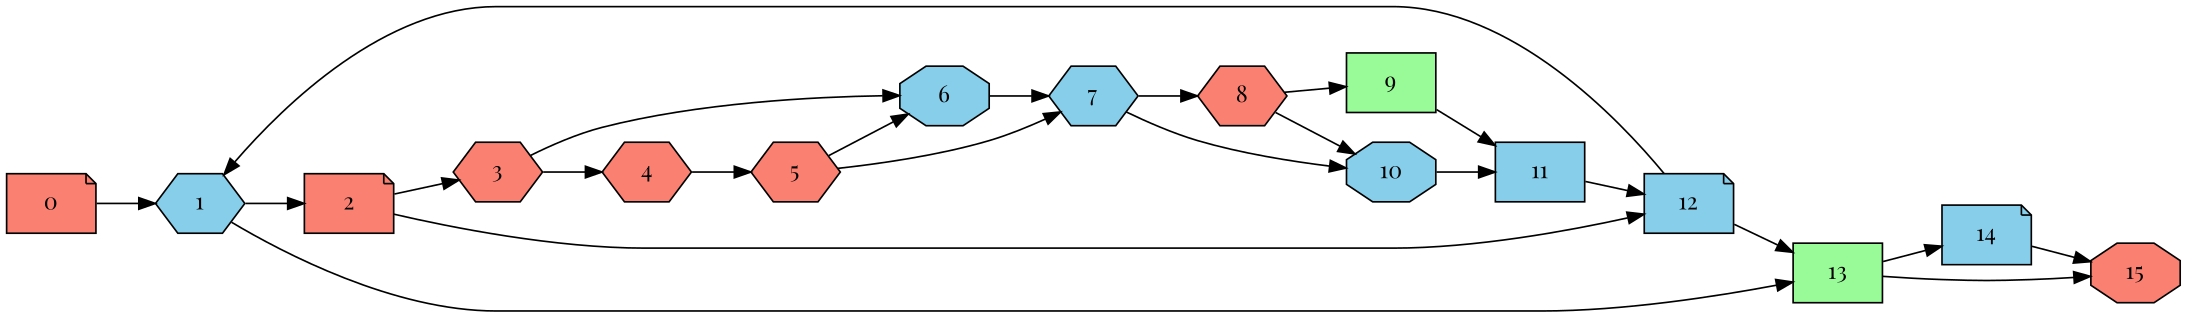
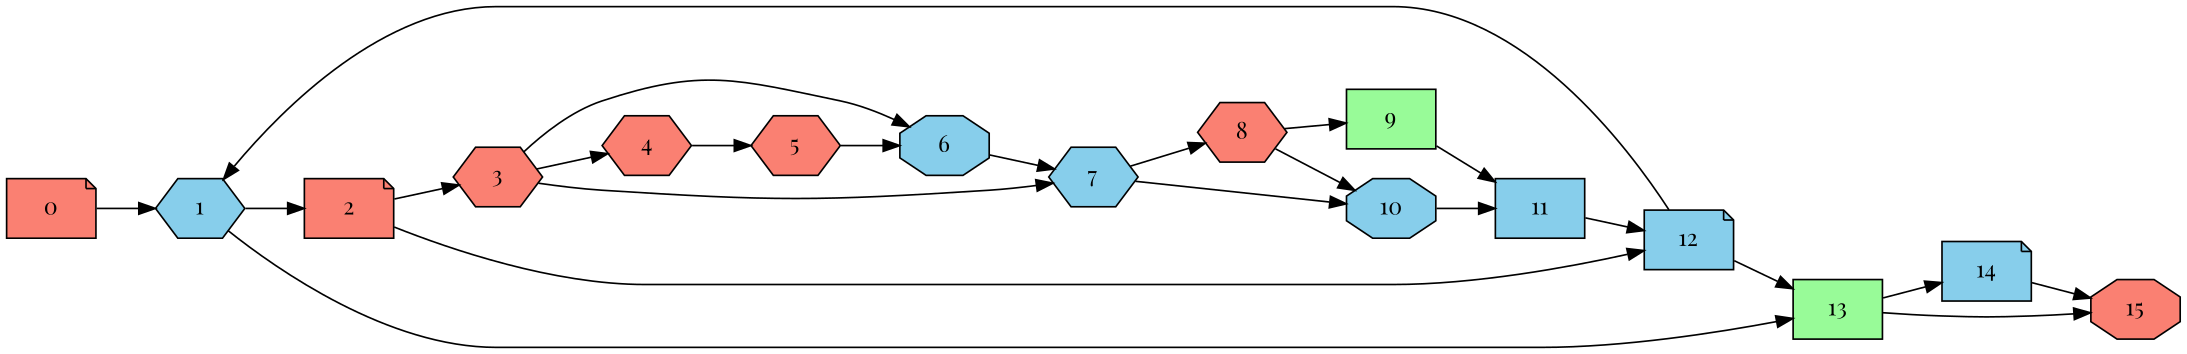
(944, 152) -> (787, 198)
